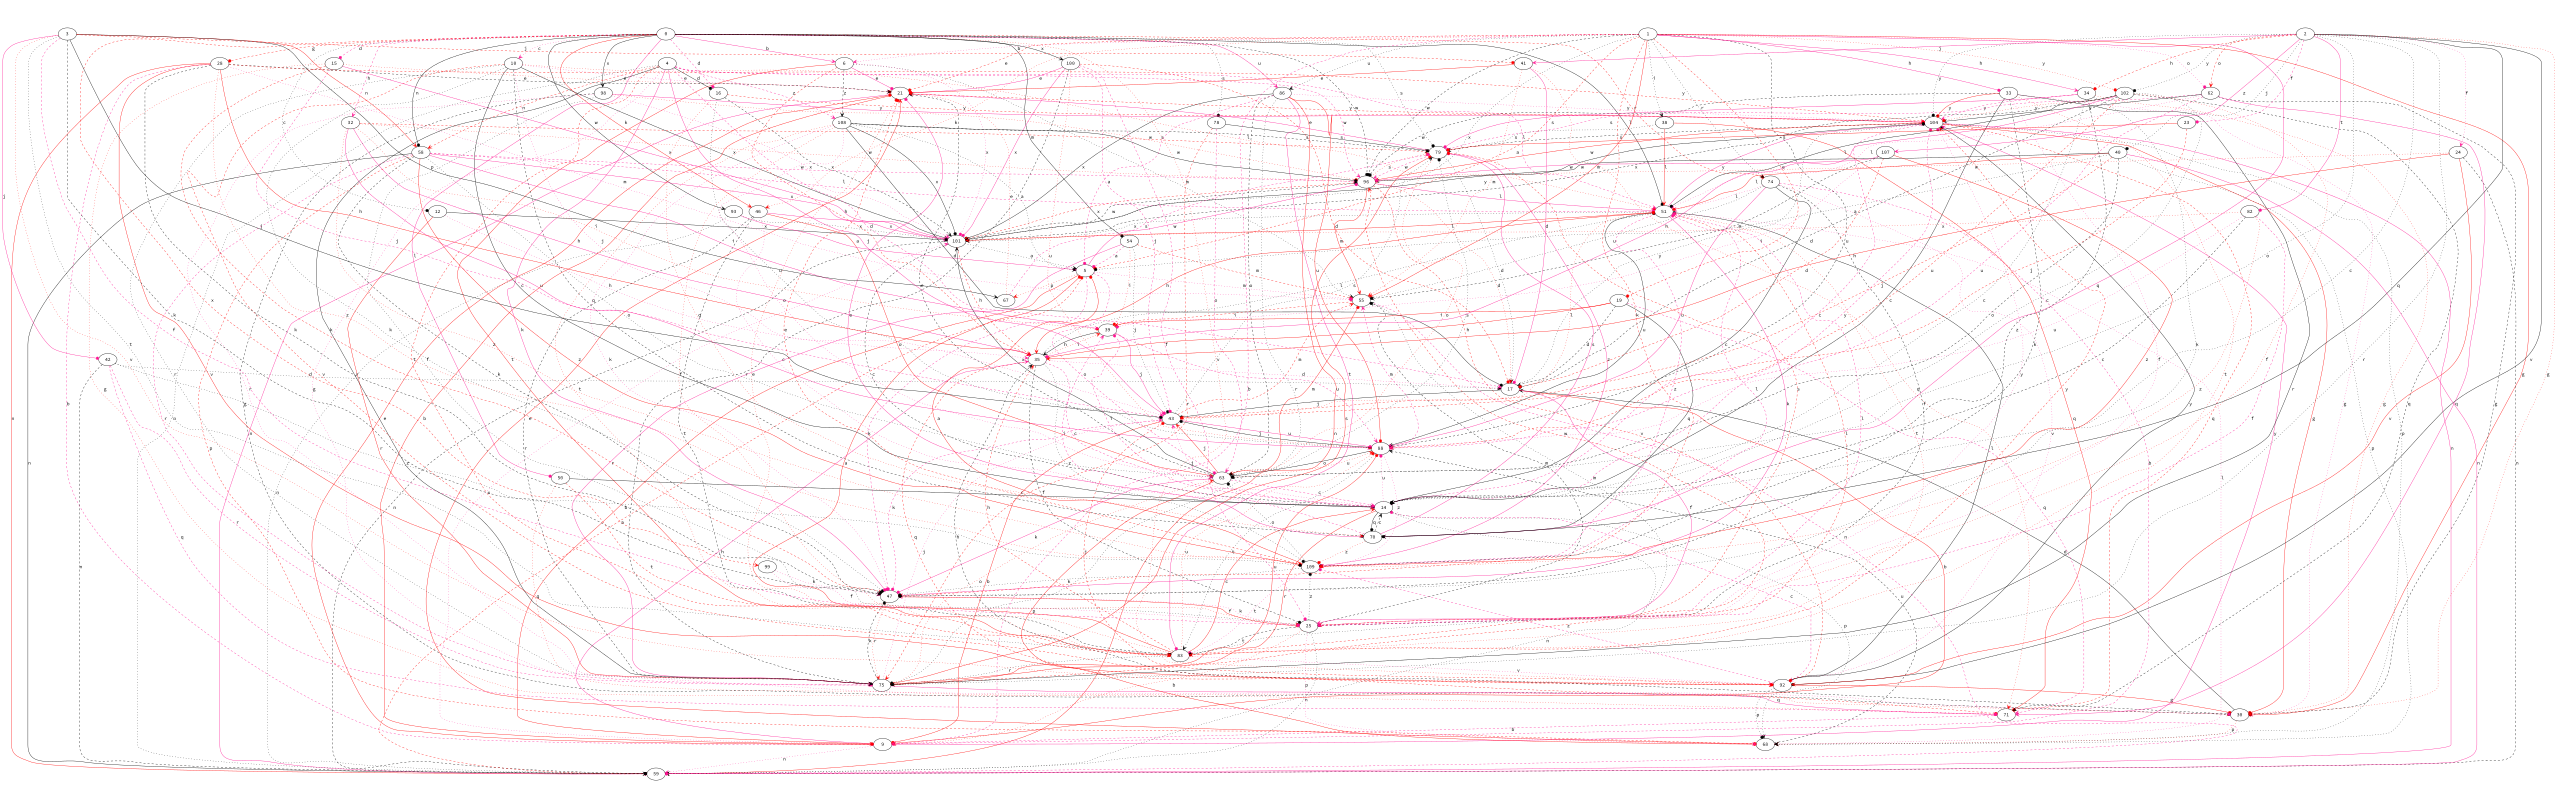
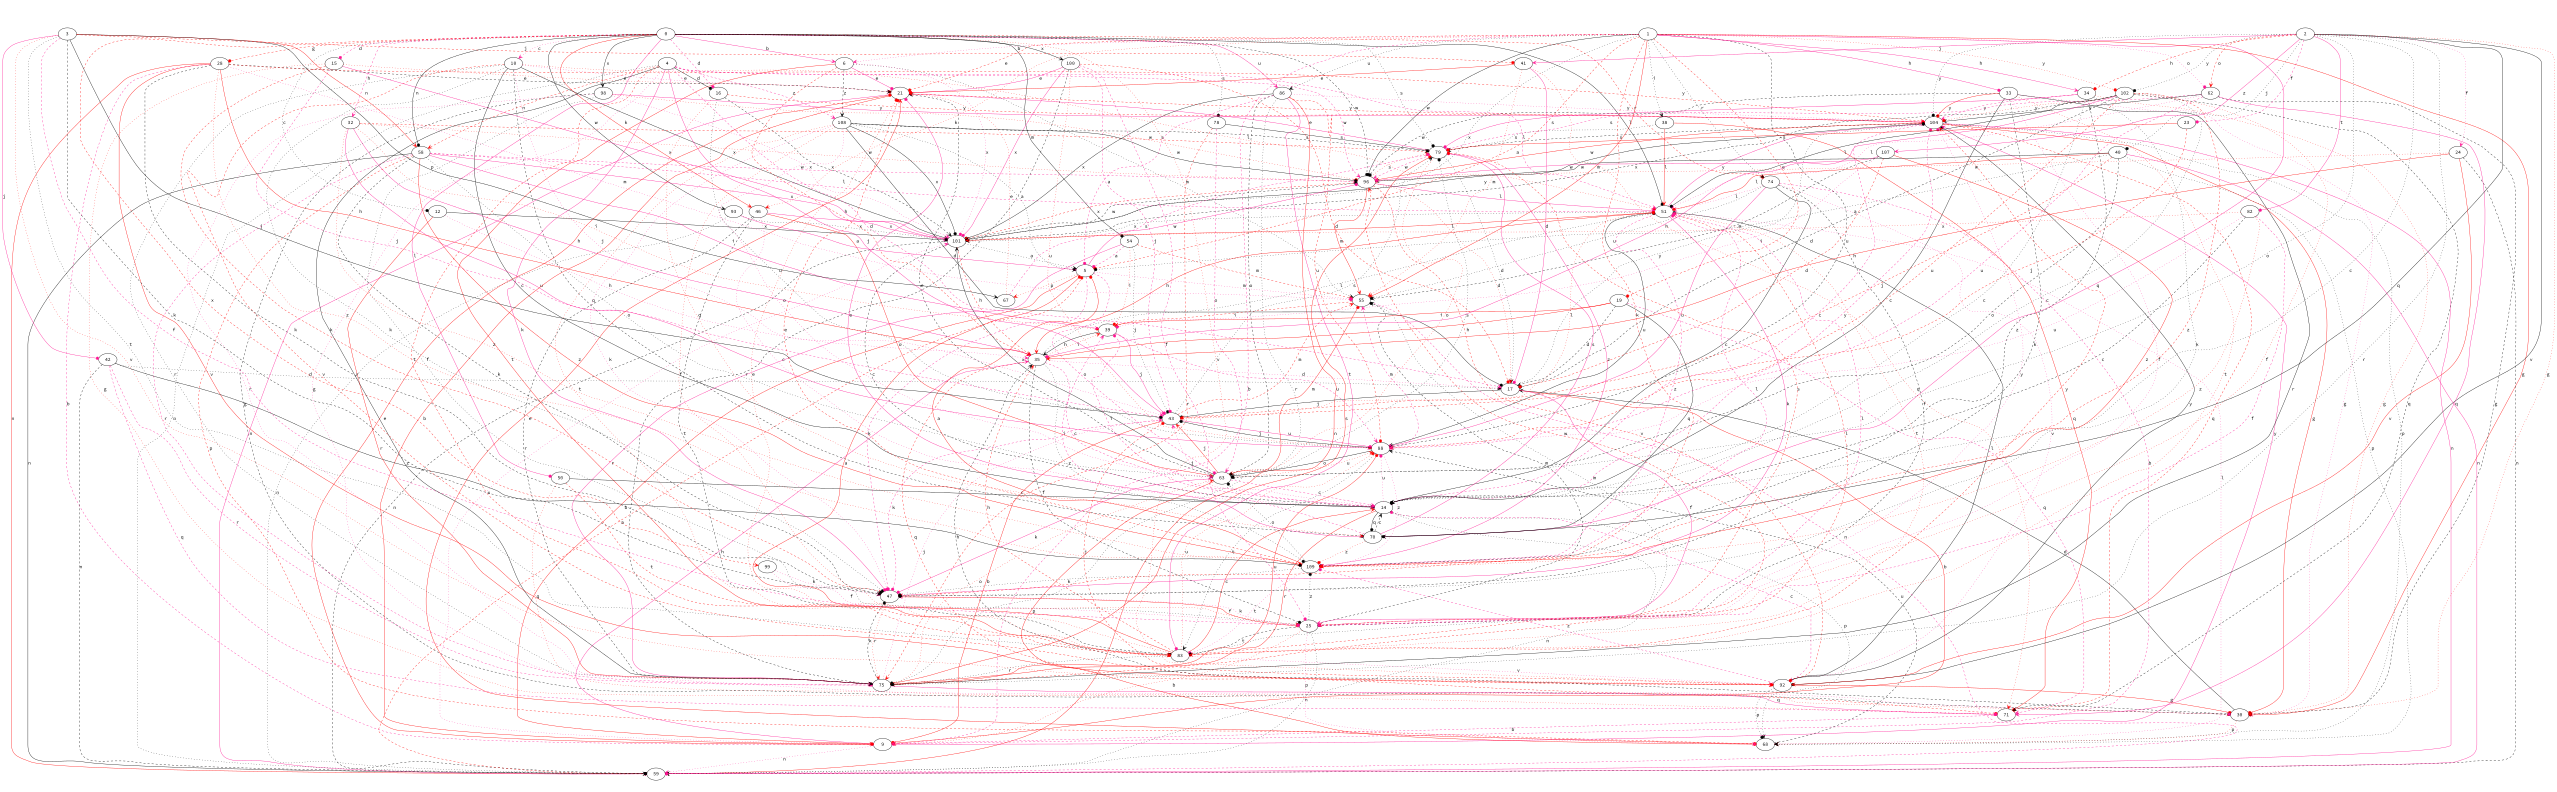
(1485, 69) -> (1485, 69)
(1317, 243) -> (1317, 243)
none -> (1918, 470)
(667, 507) -> (667, 507)
